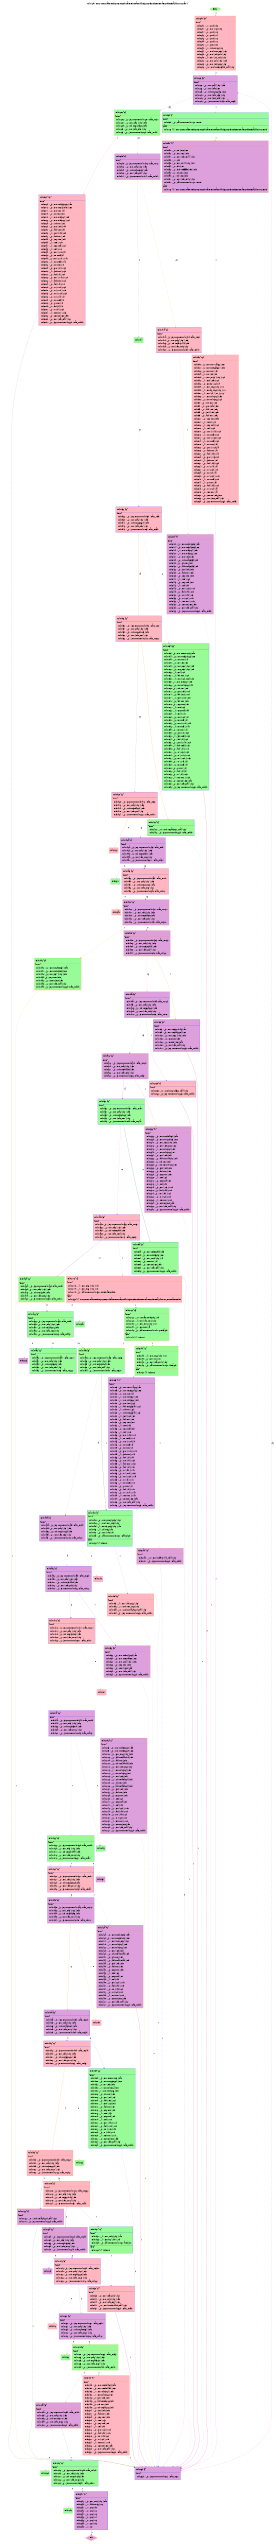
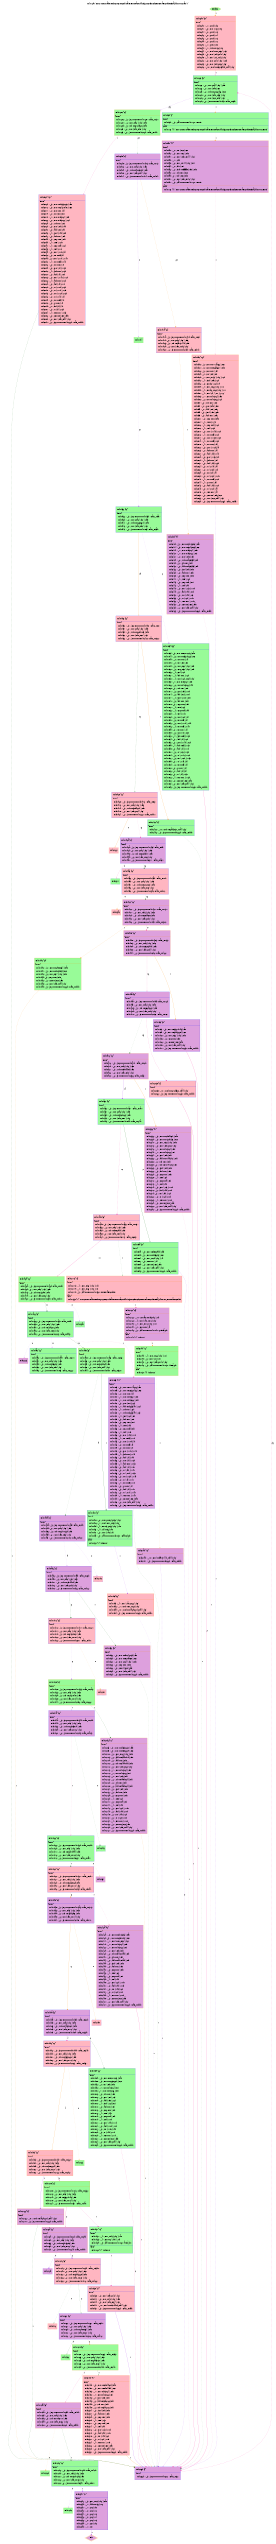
(215, 9) -> (215, 9)
(215, 90) -> (215, 90)
(139, 520) -> (139, 520)
(147, 1324) -> (147, 1324)
none -> (72, 1692)
(67, 2194) -> (67, 2194)
